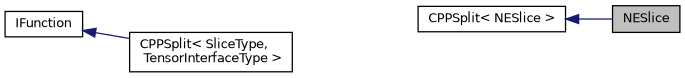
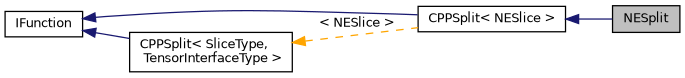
none -> (257, 11)
(646, 19) -> (646, 19)
none -> (362, 34)
